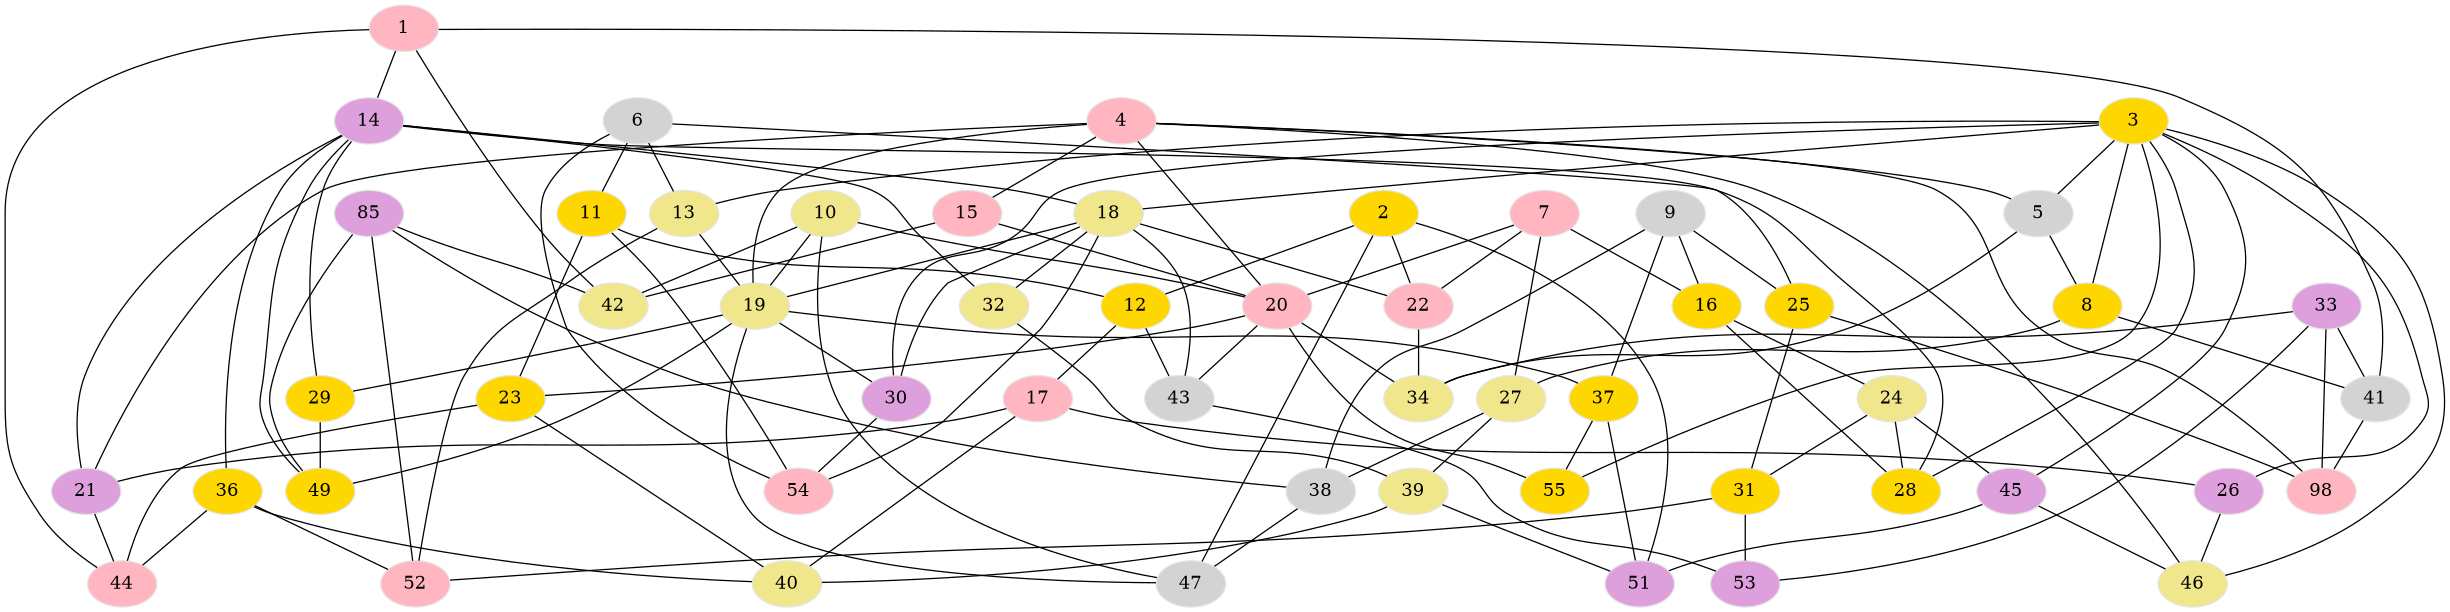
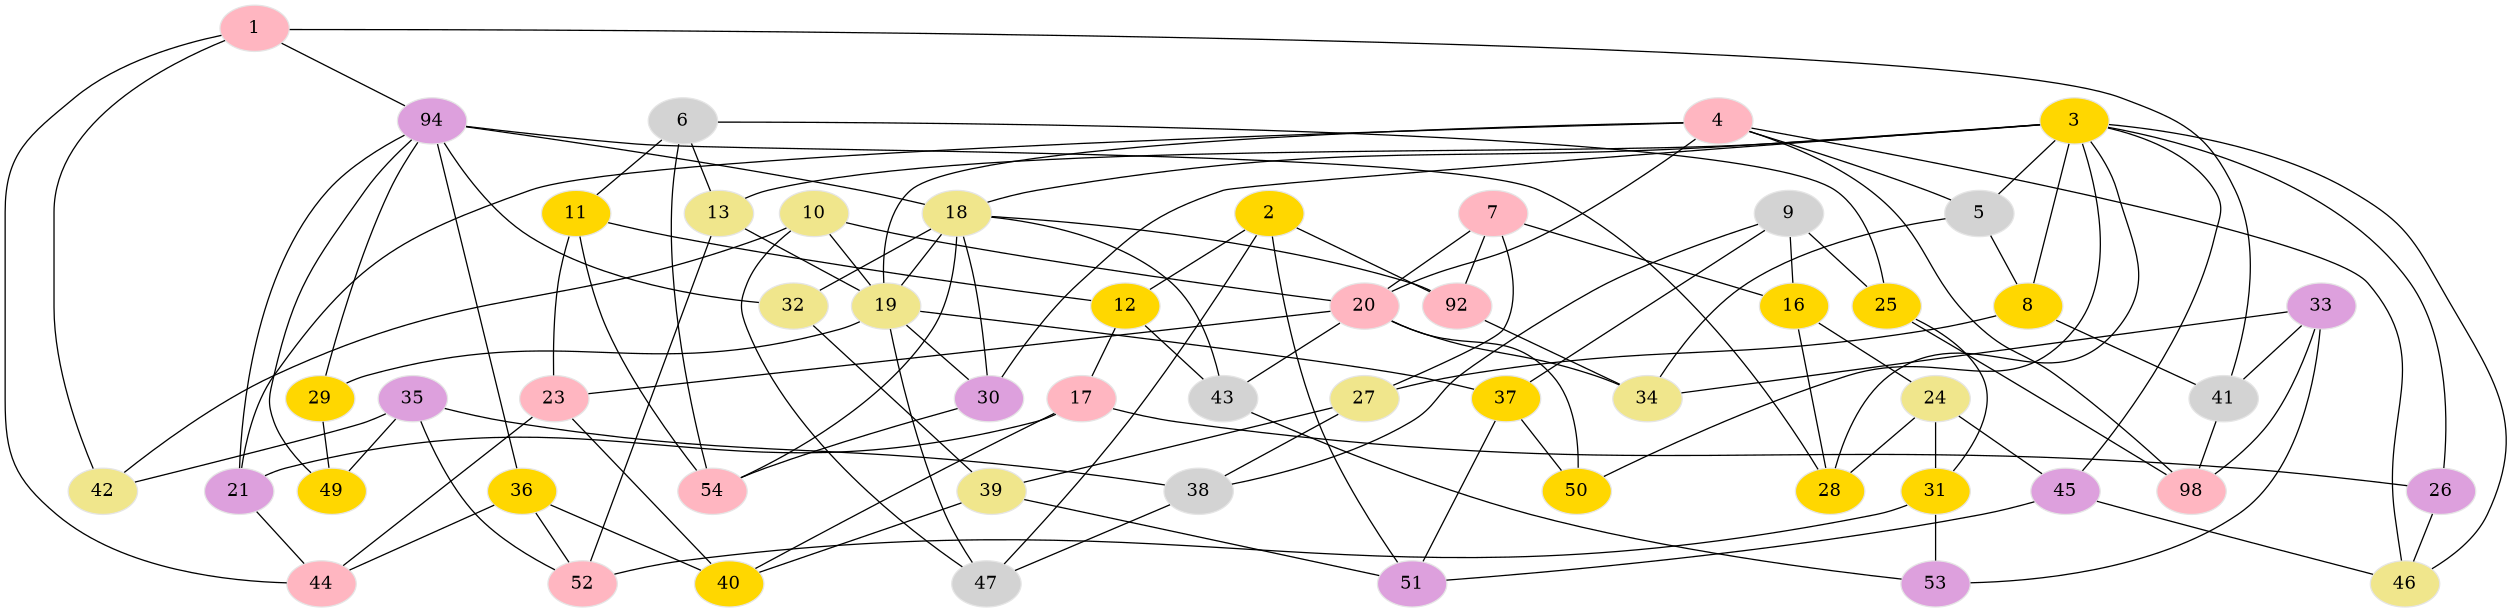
(369, 121) -> (432, 121)
(369, 213) -> (413, 399)
(967, 213) -> none
(1419, 306) -> (1457, 306)
(511, 399) -> (554, 399)
(561, 420) -> none
(1555, 491) -> (1577, 491)
(787, 584) -> (729, 584)
